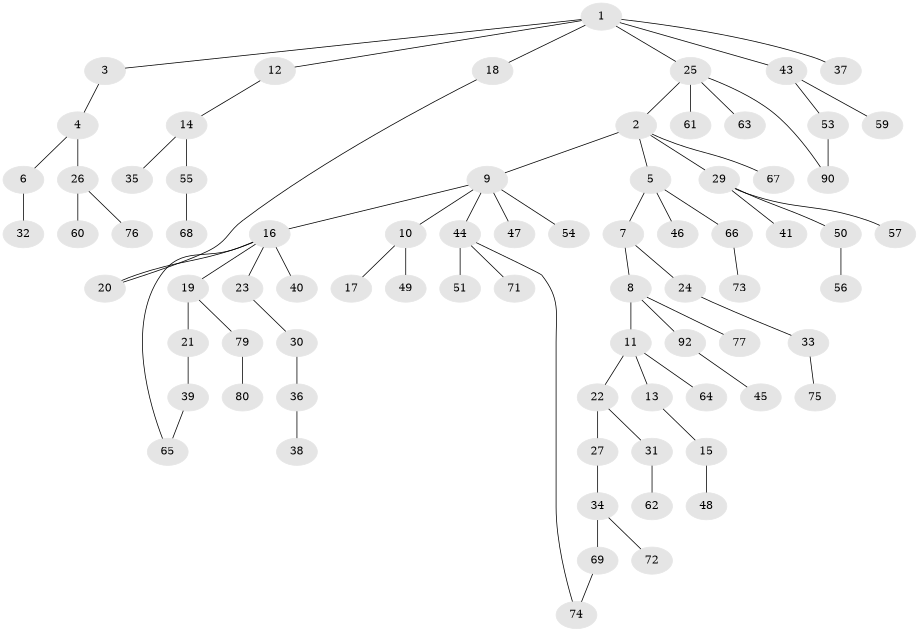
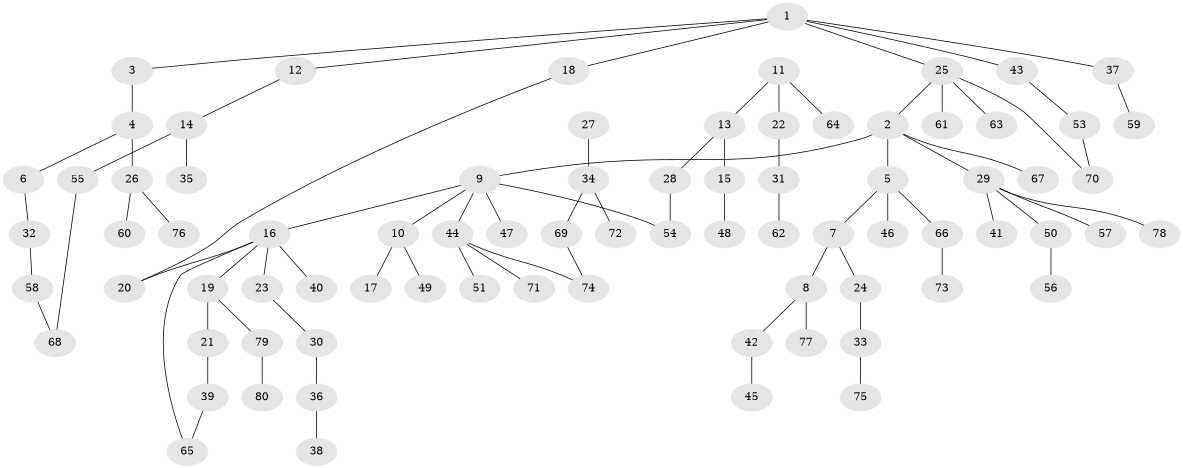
(834, 98) -> (1124, 98)
none -> (670, 180)
(828, 180) -> (1093, 180)
none -> (1160, 234)
none -> (32, 289)
(631, 316) -> none
(685, 343) -> (752, 343)
(598, 425) -> none
